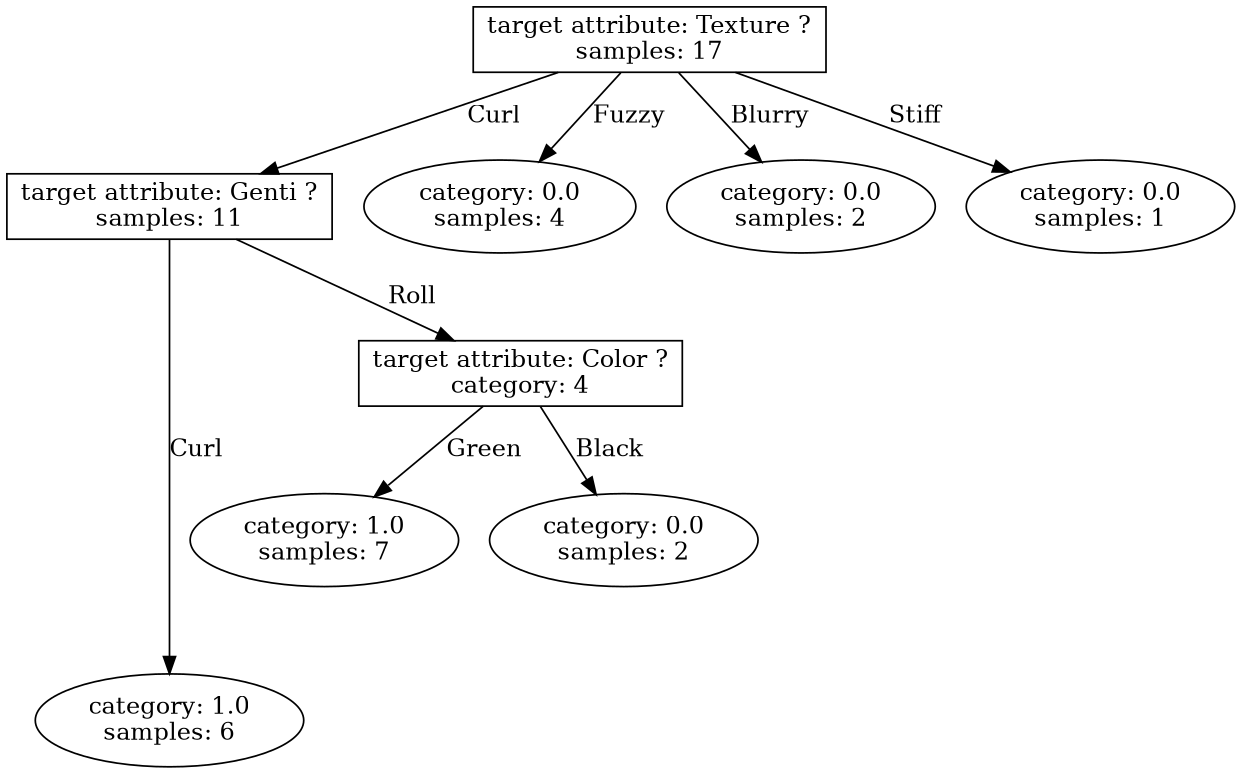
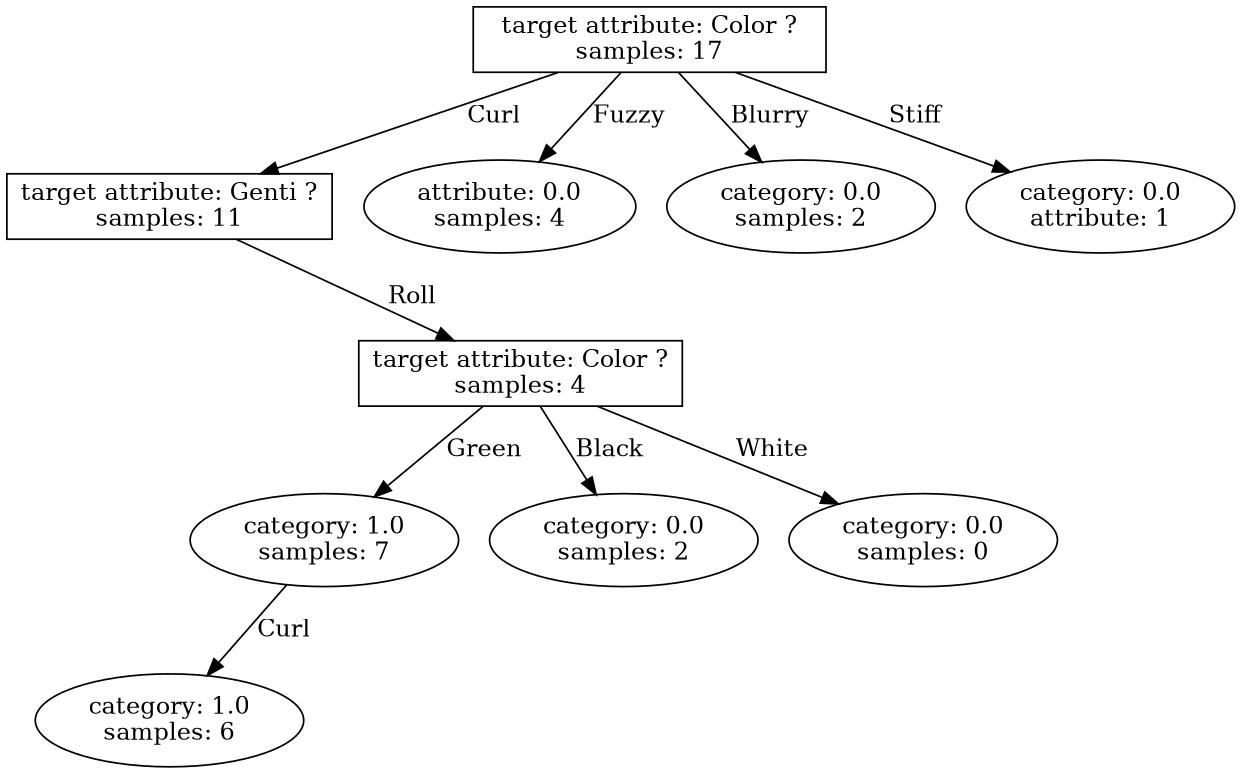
(650, 40) -> (650, 40)
(500, 206) -> (500, 206)
(1100, 206) -> (1100, 206)
(521, 373) -> (521, 373)
(170, 448) -> (253, 623)
none -> (923, 540)
